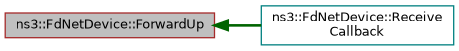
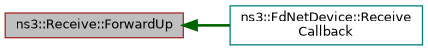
(110, 25) -> (94, 25)
